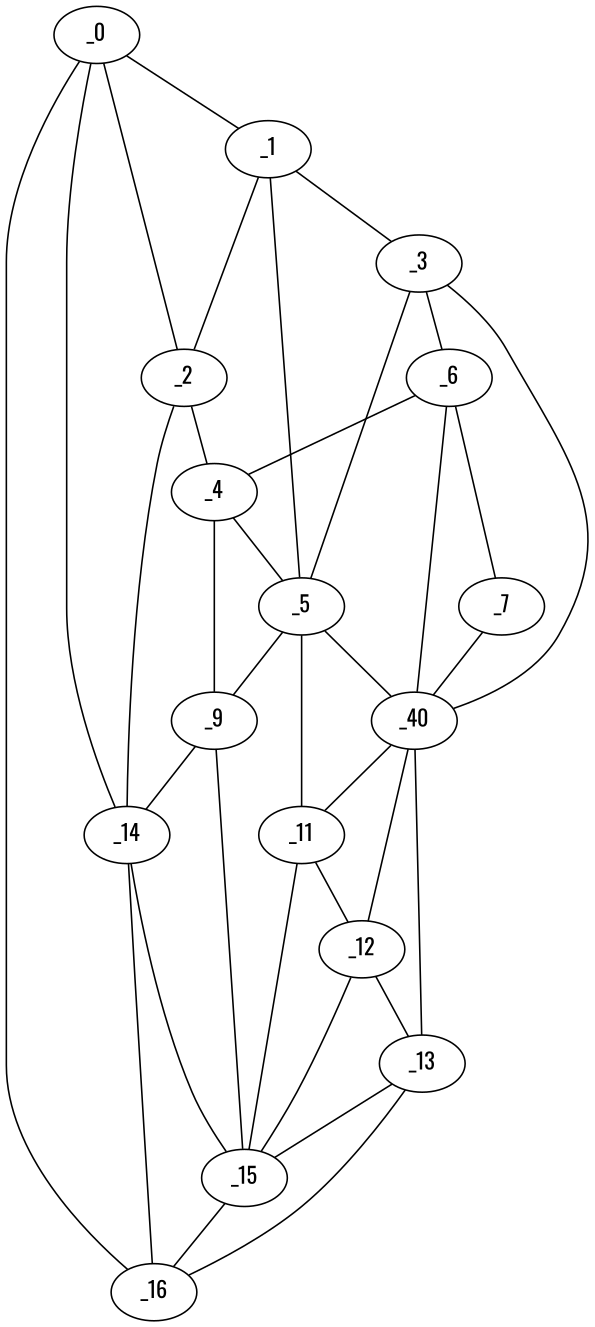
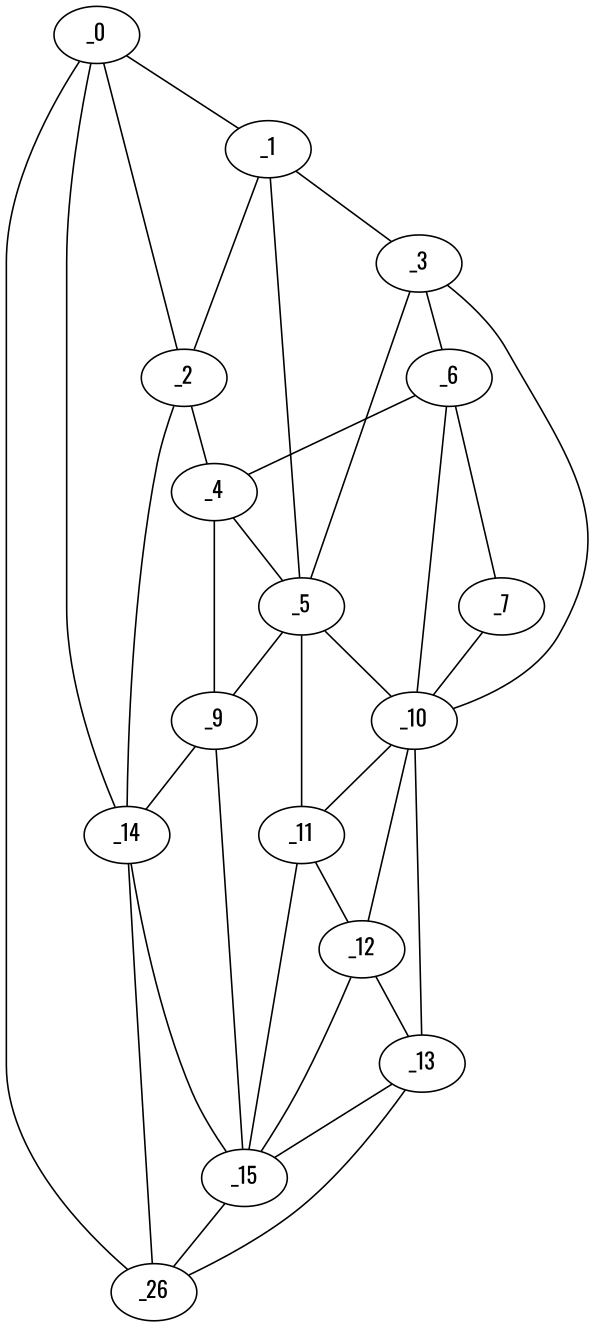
(414, 721) -> (414, 721)
(154, 1292) -> (154, 1292)
